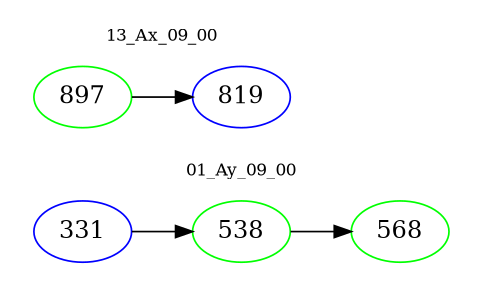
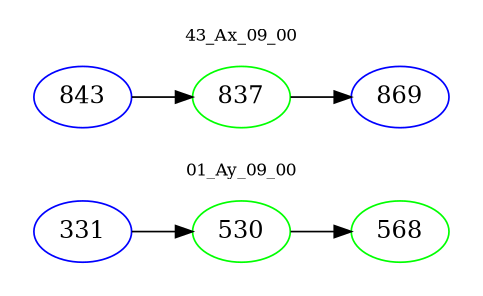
(162, 37) -> (241, 37)
none -> (83, 97)
(83, 97) -> (241, 97)
(241, 97) -> (400, 97)
(241, 232) -> (241, 232)
